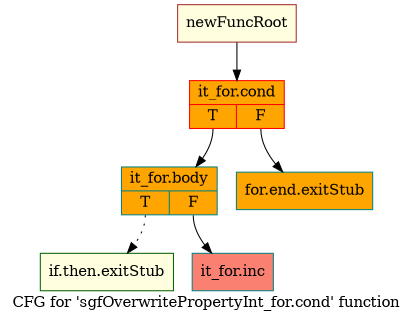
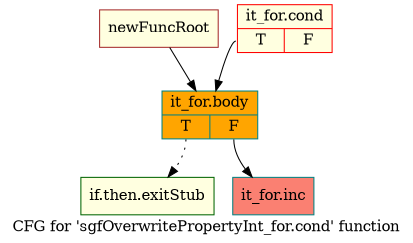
(237, 56) -> (180, 65)
(237, 105) -> (285, 29)
(305, 191) -> none
